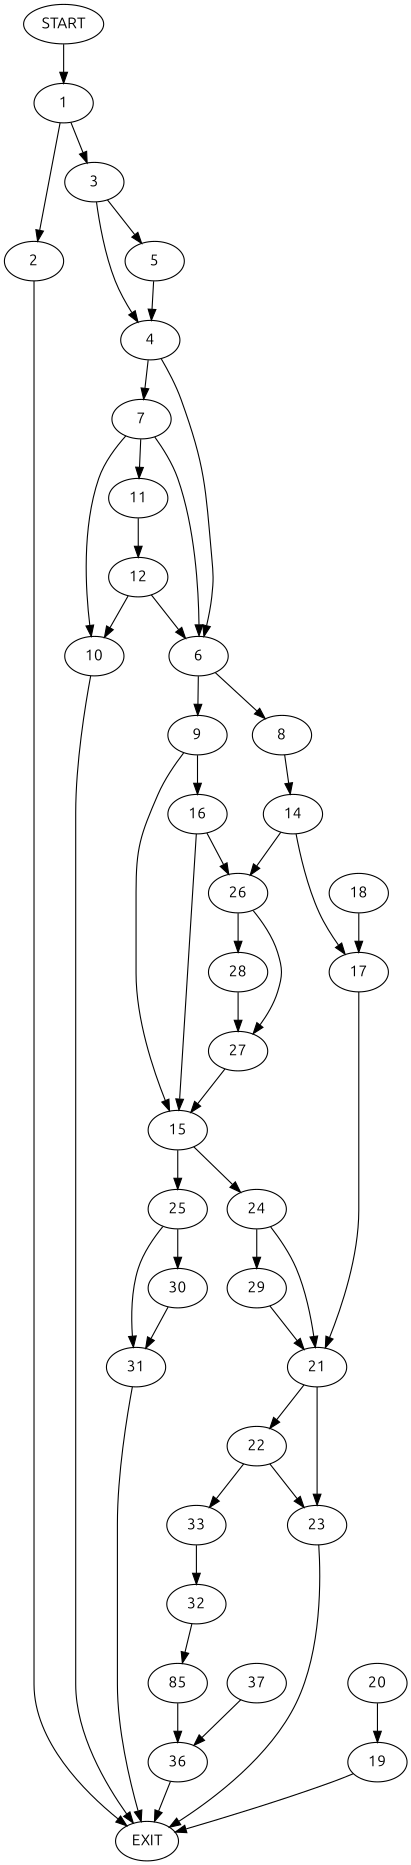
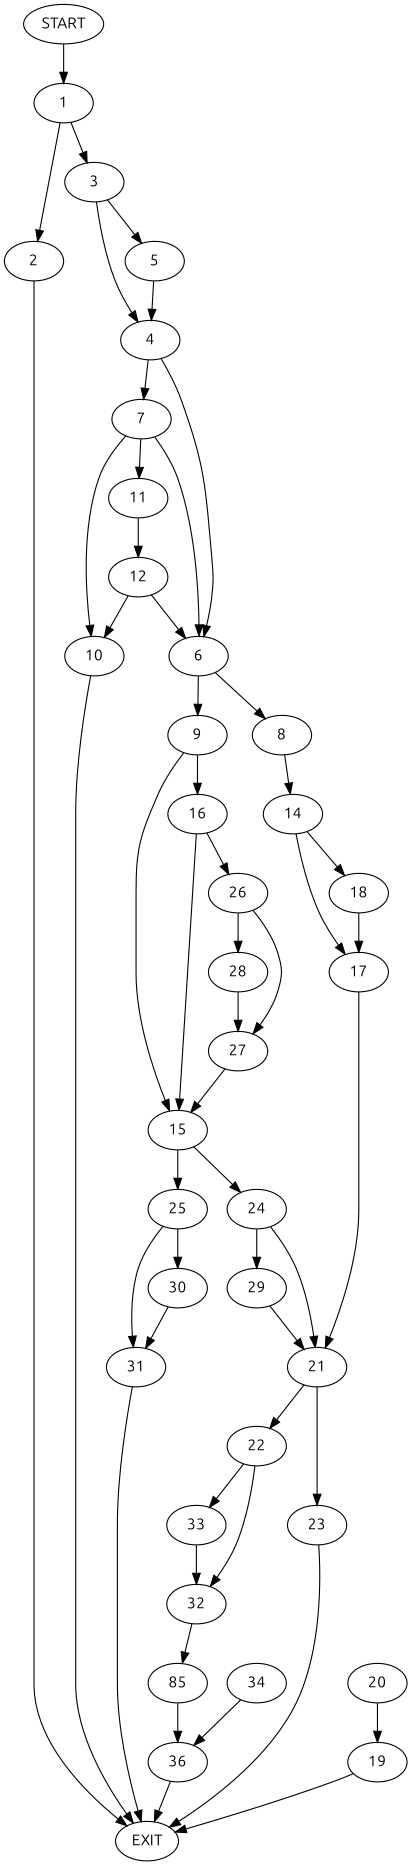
(269, 849) -> (322, 849)
(284, 1481) -> (243, 1524)
(257, 1683) -> (257, 1683)
